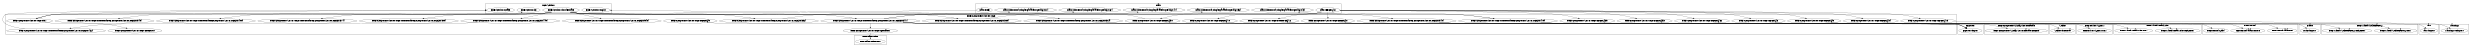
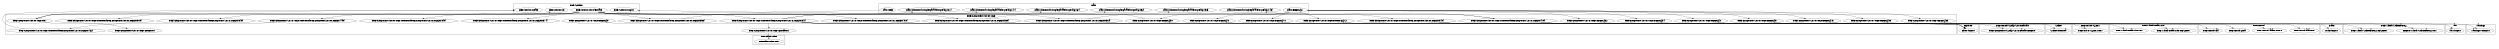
(548, 5) -> (576, 5)
none -> (1186, 10)
(2016, 26) -> (2012, 26)
(1970, 31) -> (1968, 31)
none -> (2211, 31)
(2248, 31) -> (2269, 31)
(2396, 31) -> (2420, 31)
